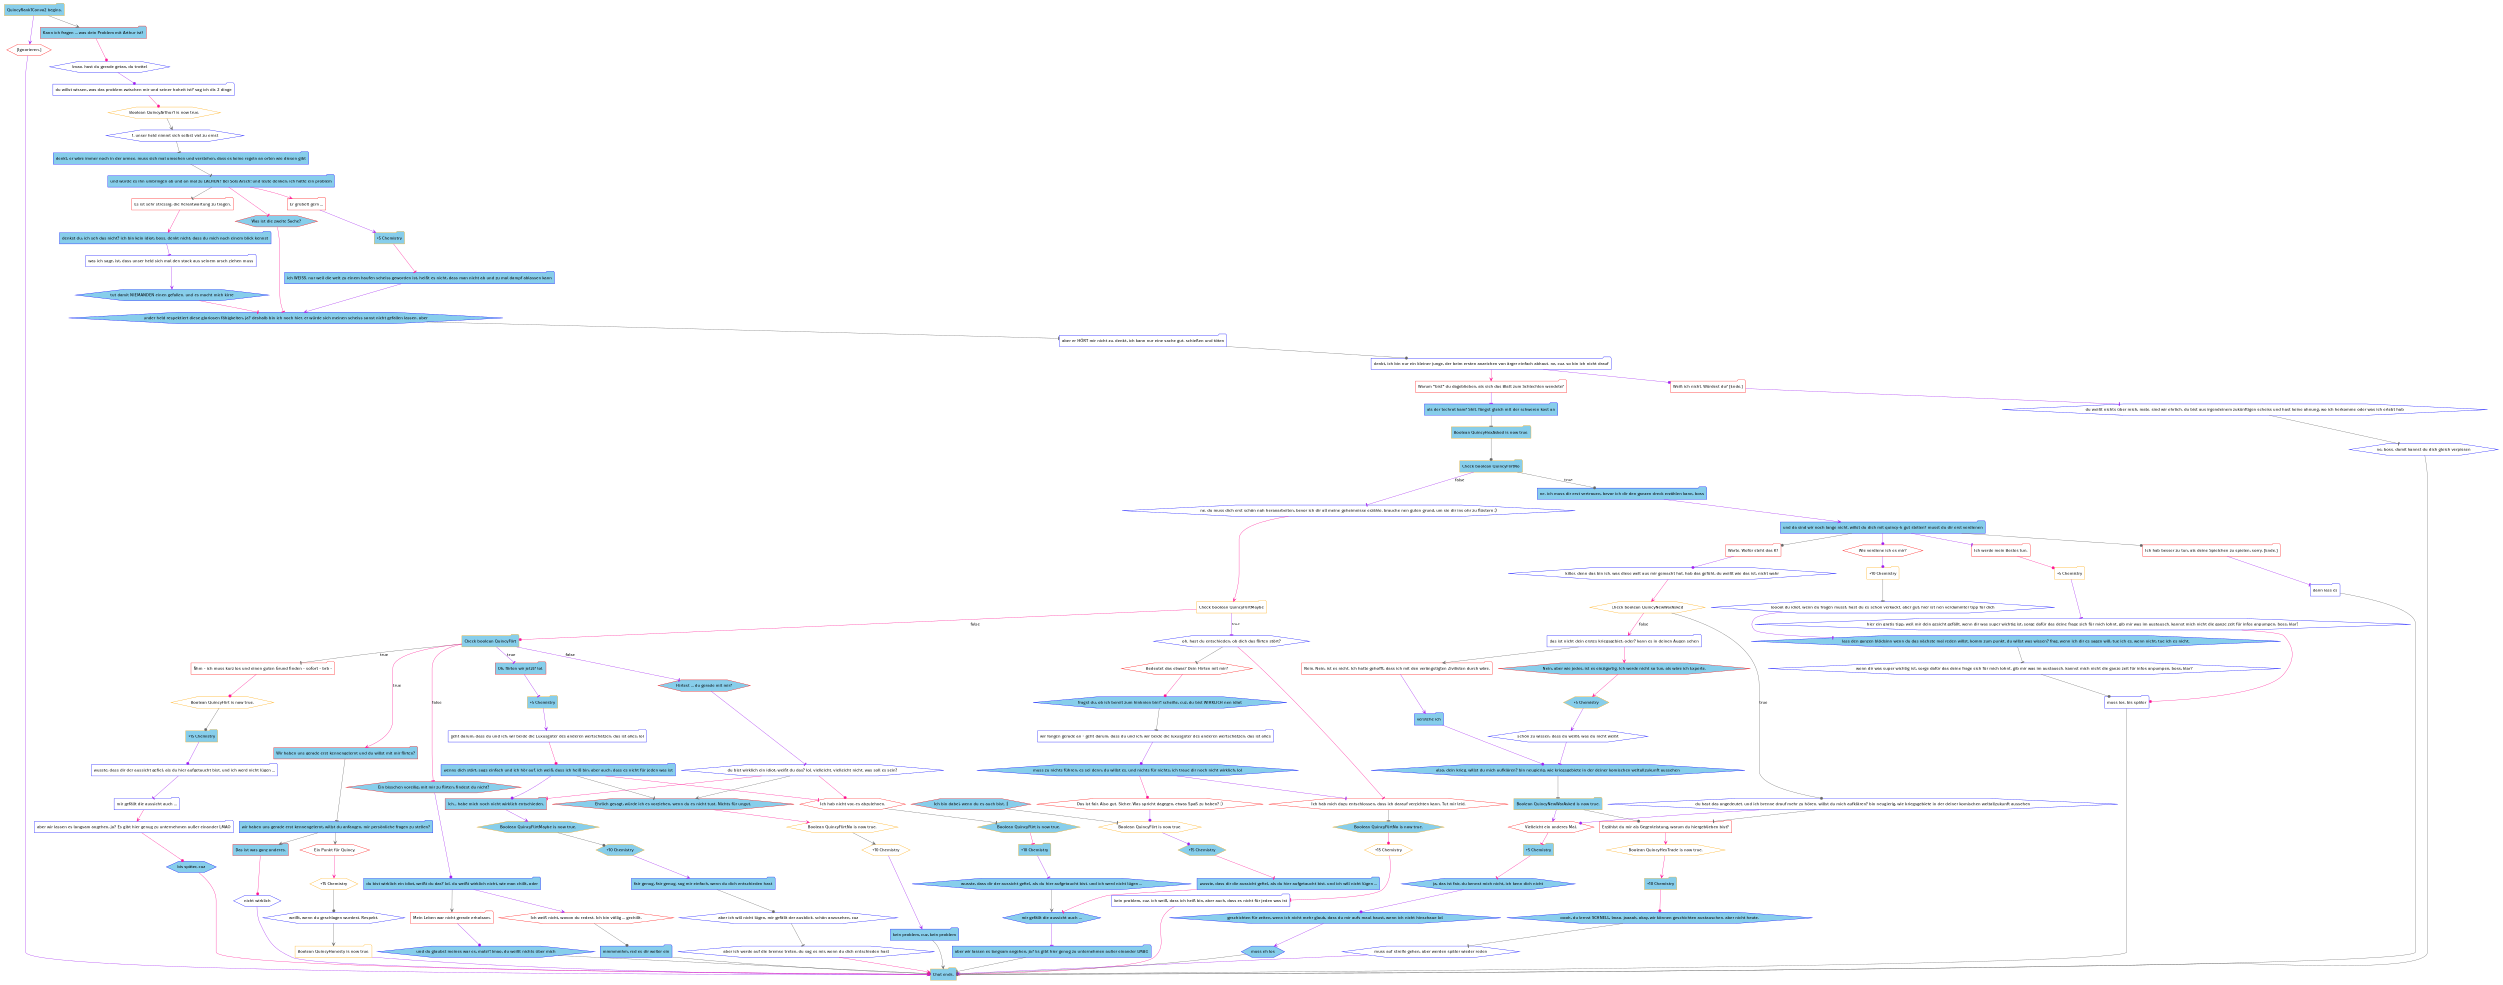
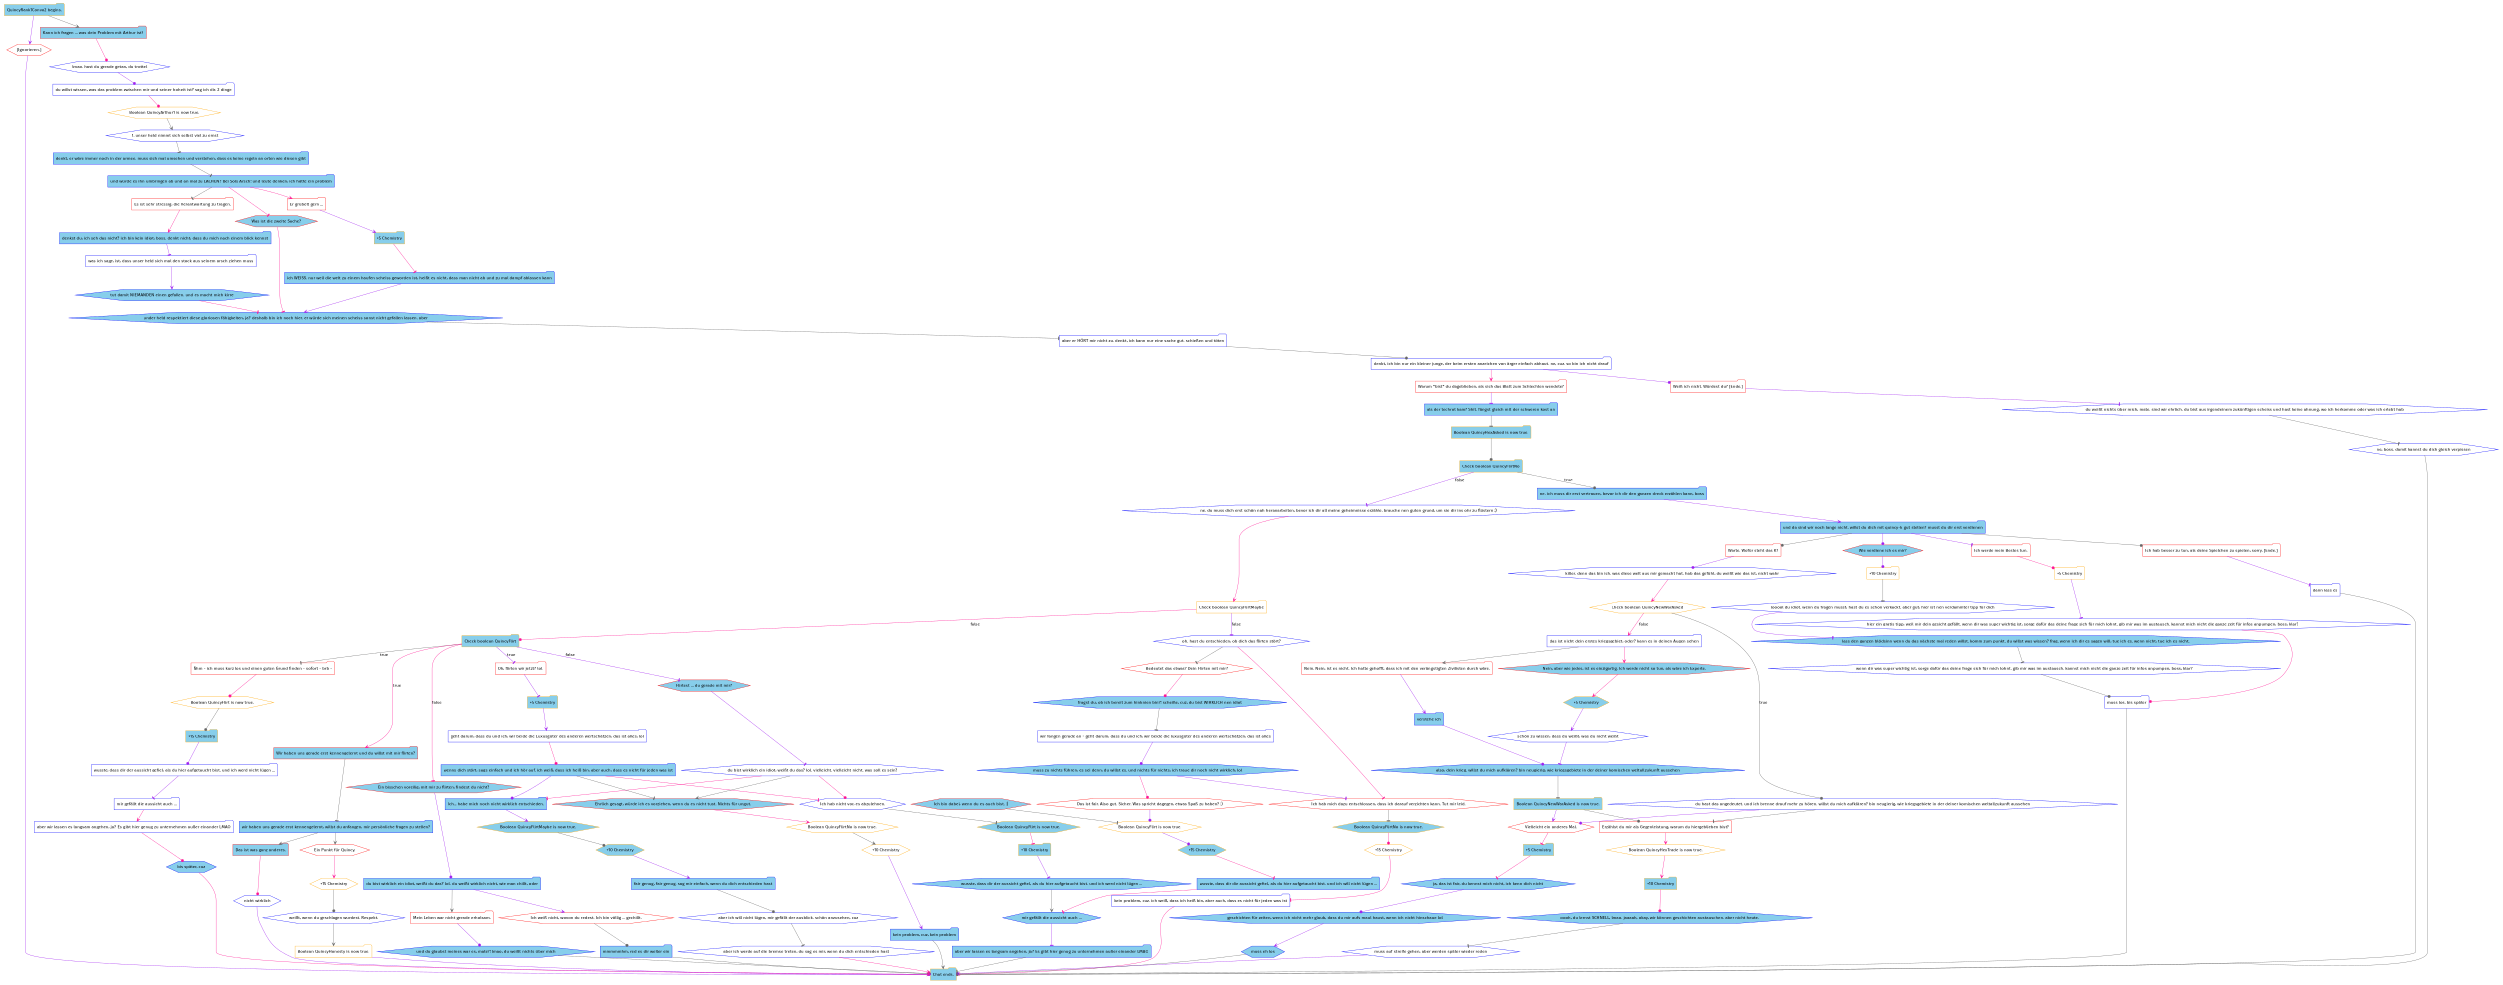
(1883, 551) -> (1883, 551)
(1236, 624) -> (1236, 624)
(521, 669) -> (521, 669)
(496, 804) -> (496, 804)
(853, 804) -> (853, 804)
